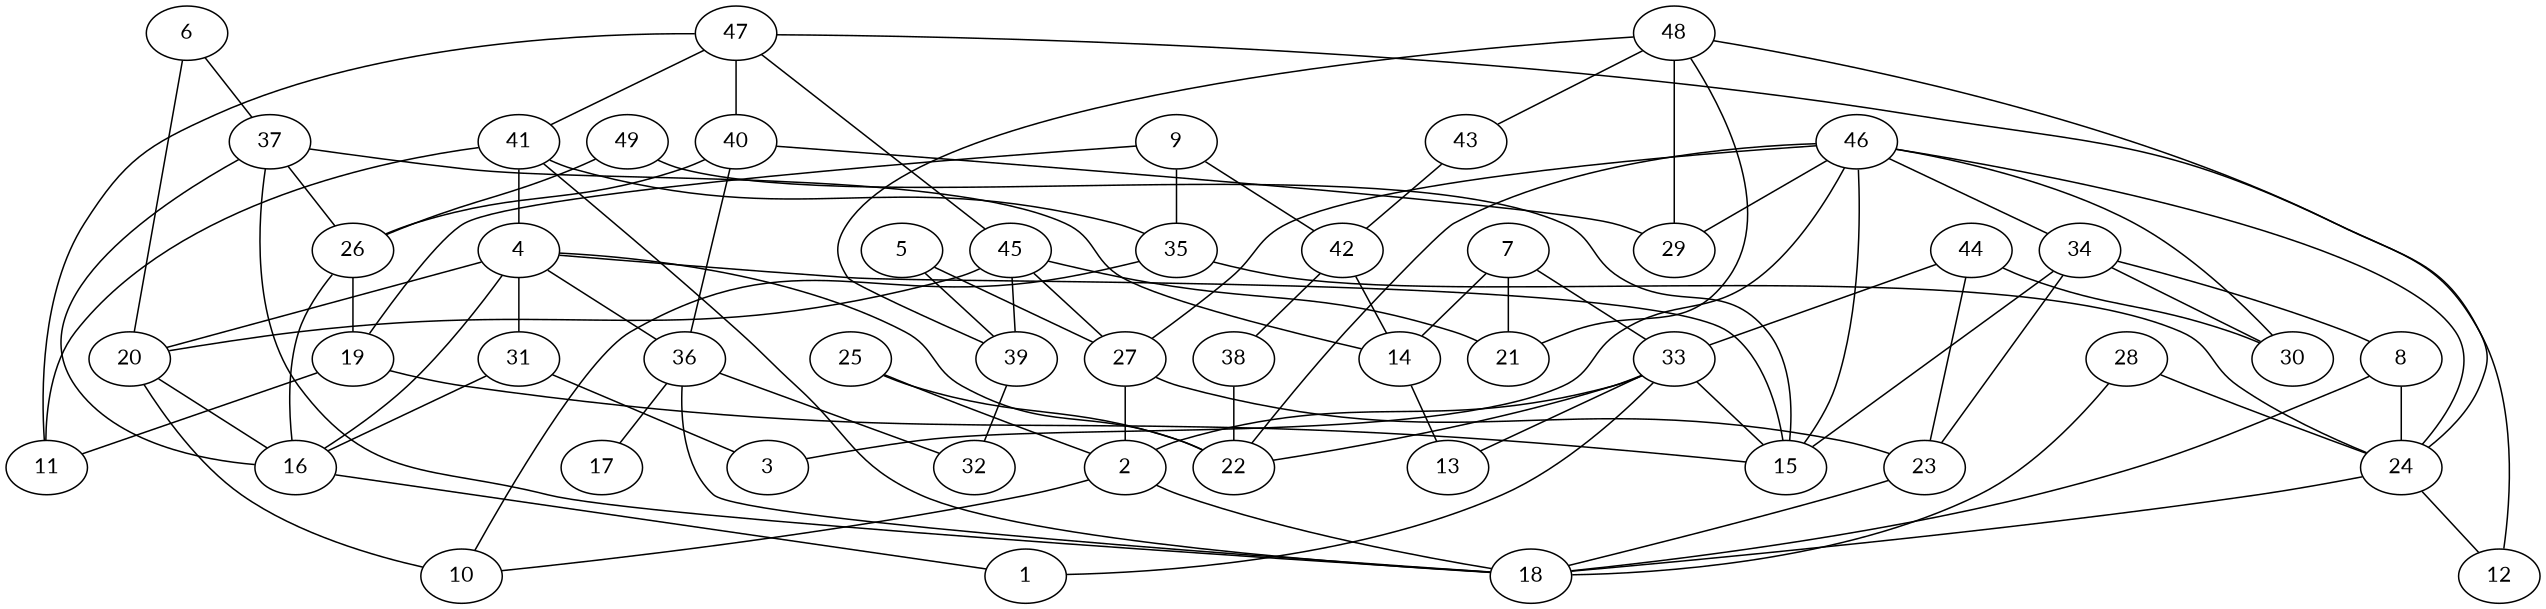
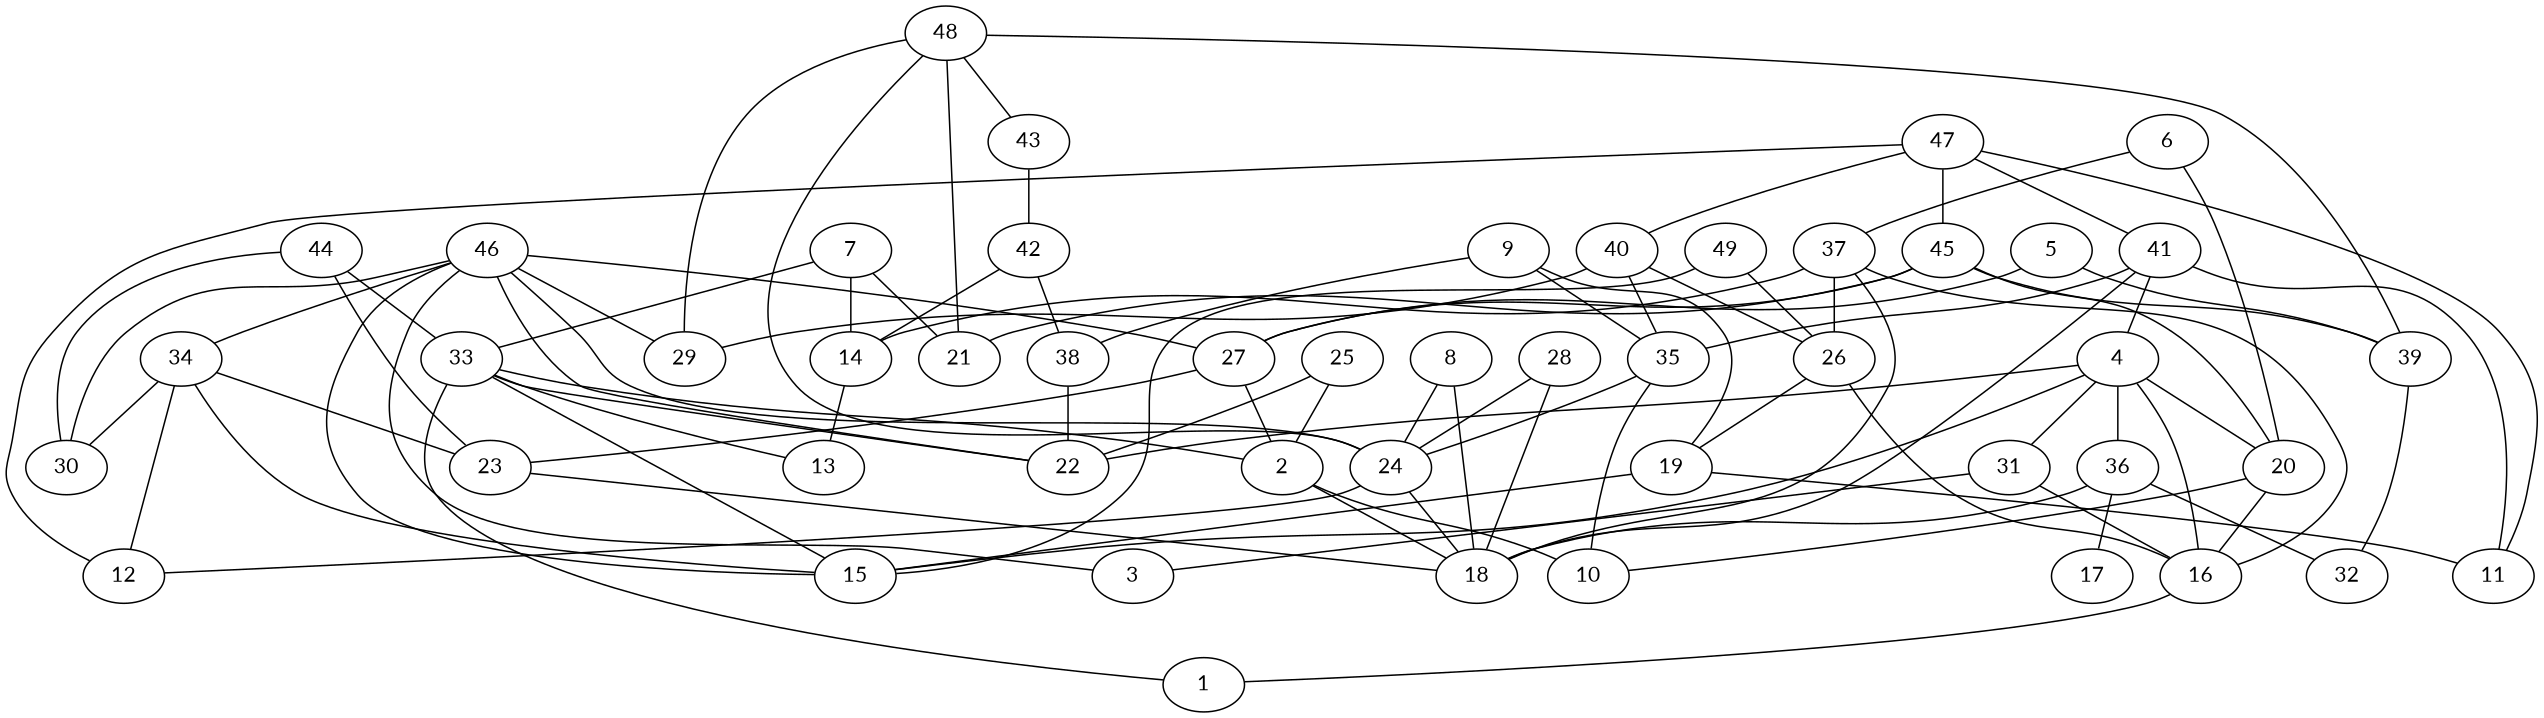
(1260, 196) -> (1311, 286)
(710, 250) -> (1643, 304)
(2251, 299) -> (152, 468)
